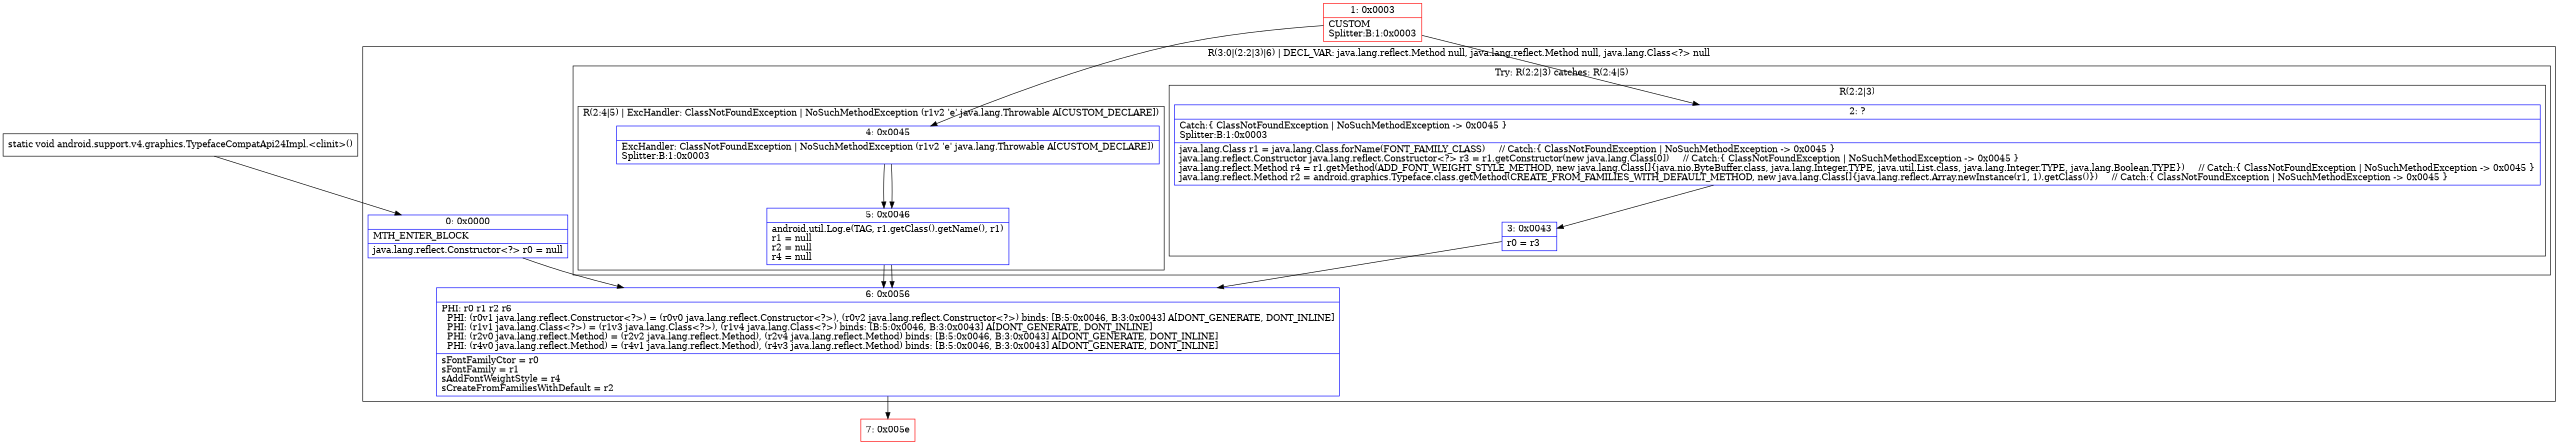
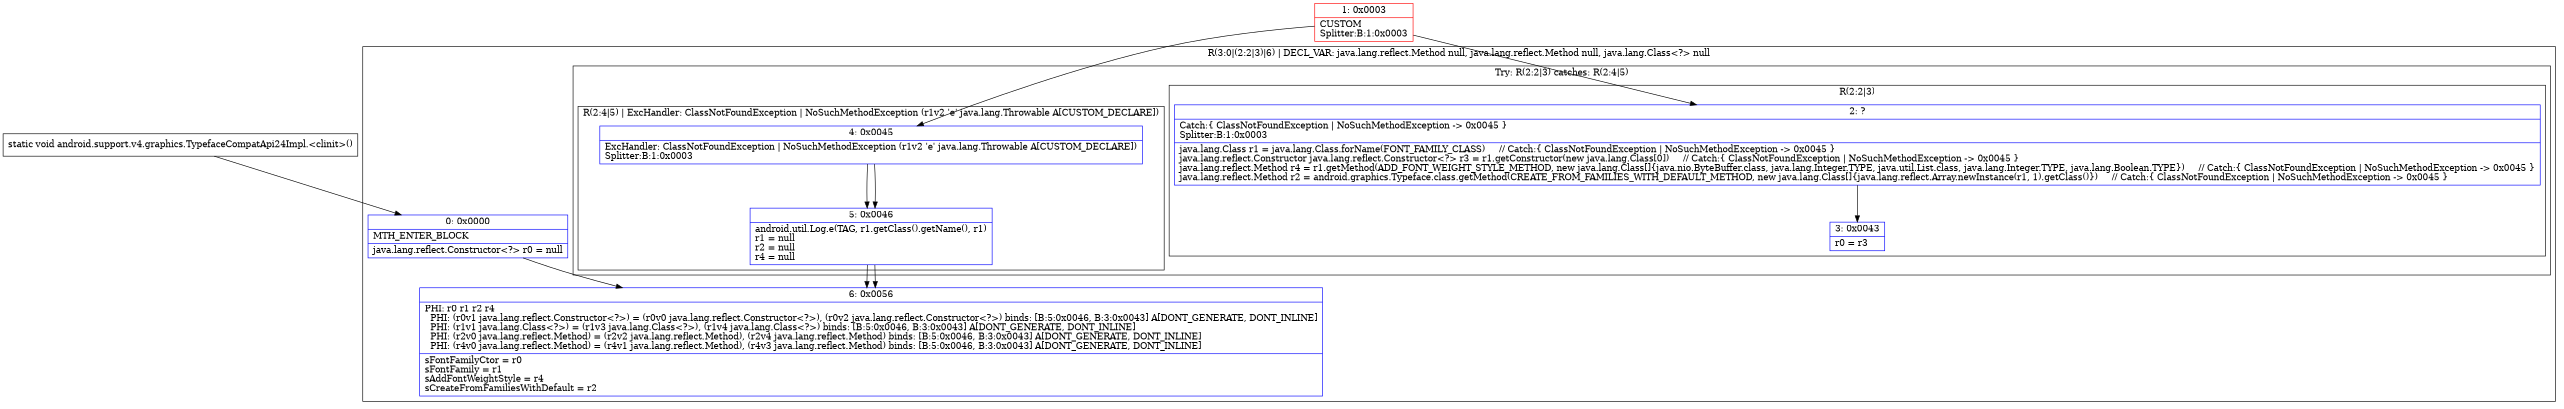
(1363, 264) -> none
(478, 309) -> (461, 309)
(888, 430) -> none
